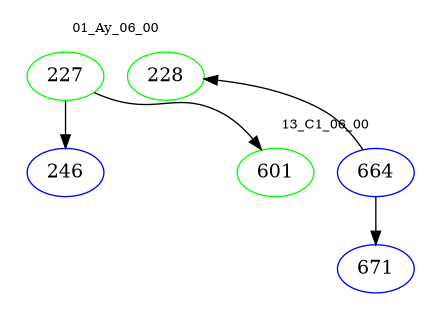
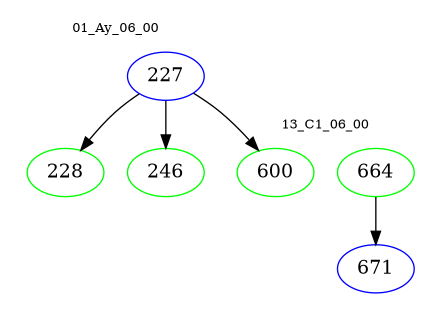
(66, 76) -> (166, 76)
(299, 99) -> (112, 115)
(66, 173) -> (166, 173)
(276, 173) -> (276, 173)
(376, 173) -> (376, 173)
